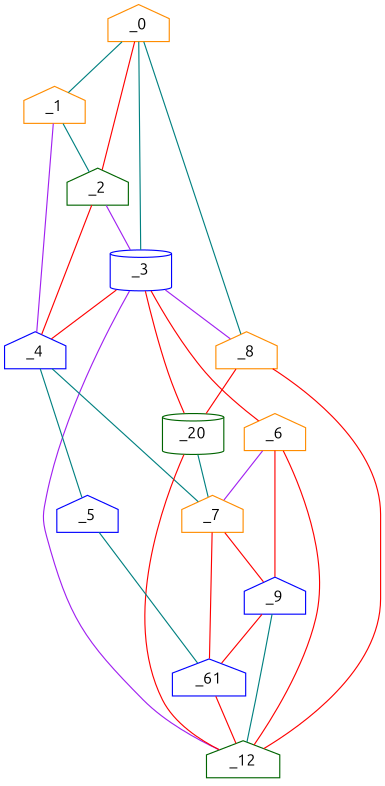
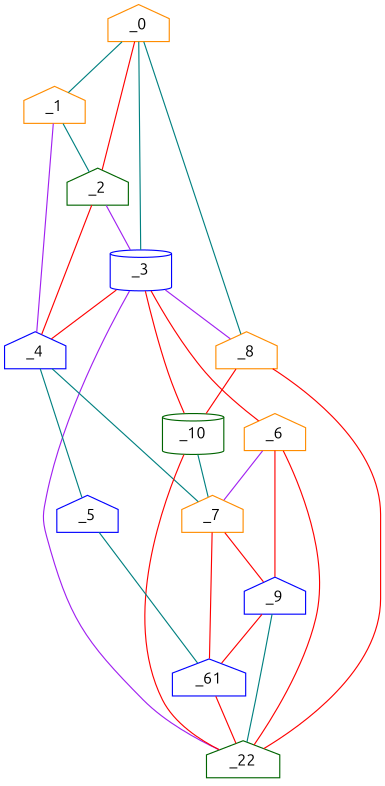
(193, 434) -> (193, 434)
(243, 761) -> (243, 761)
